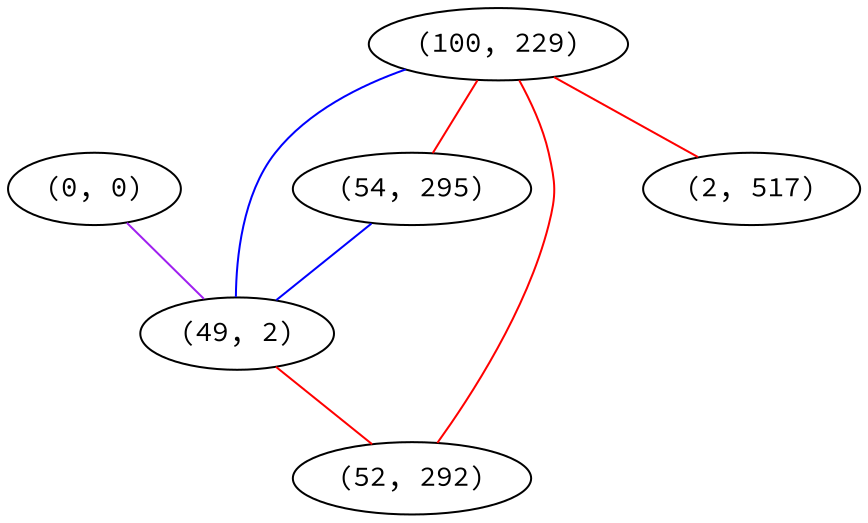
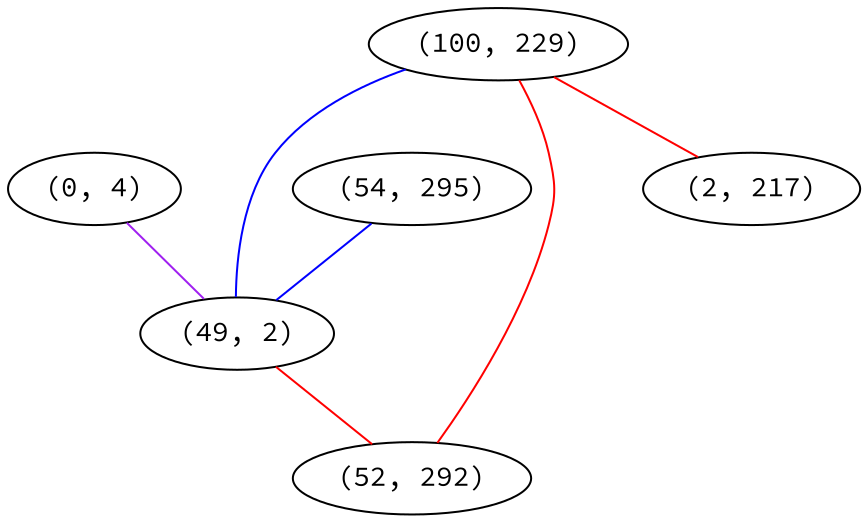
(455, 117) -> none
(94, 189) -> (94, 189)
(752, 189) -> (752, 189)
